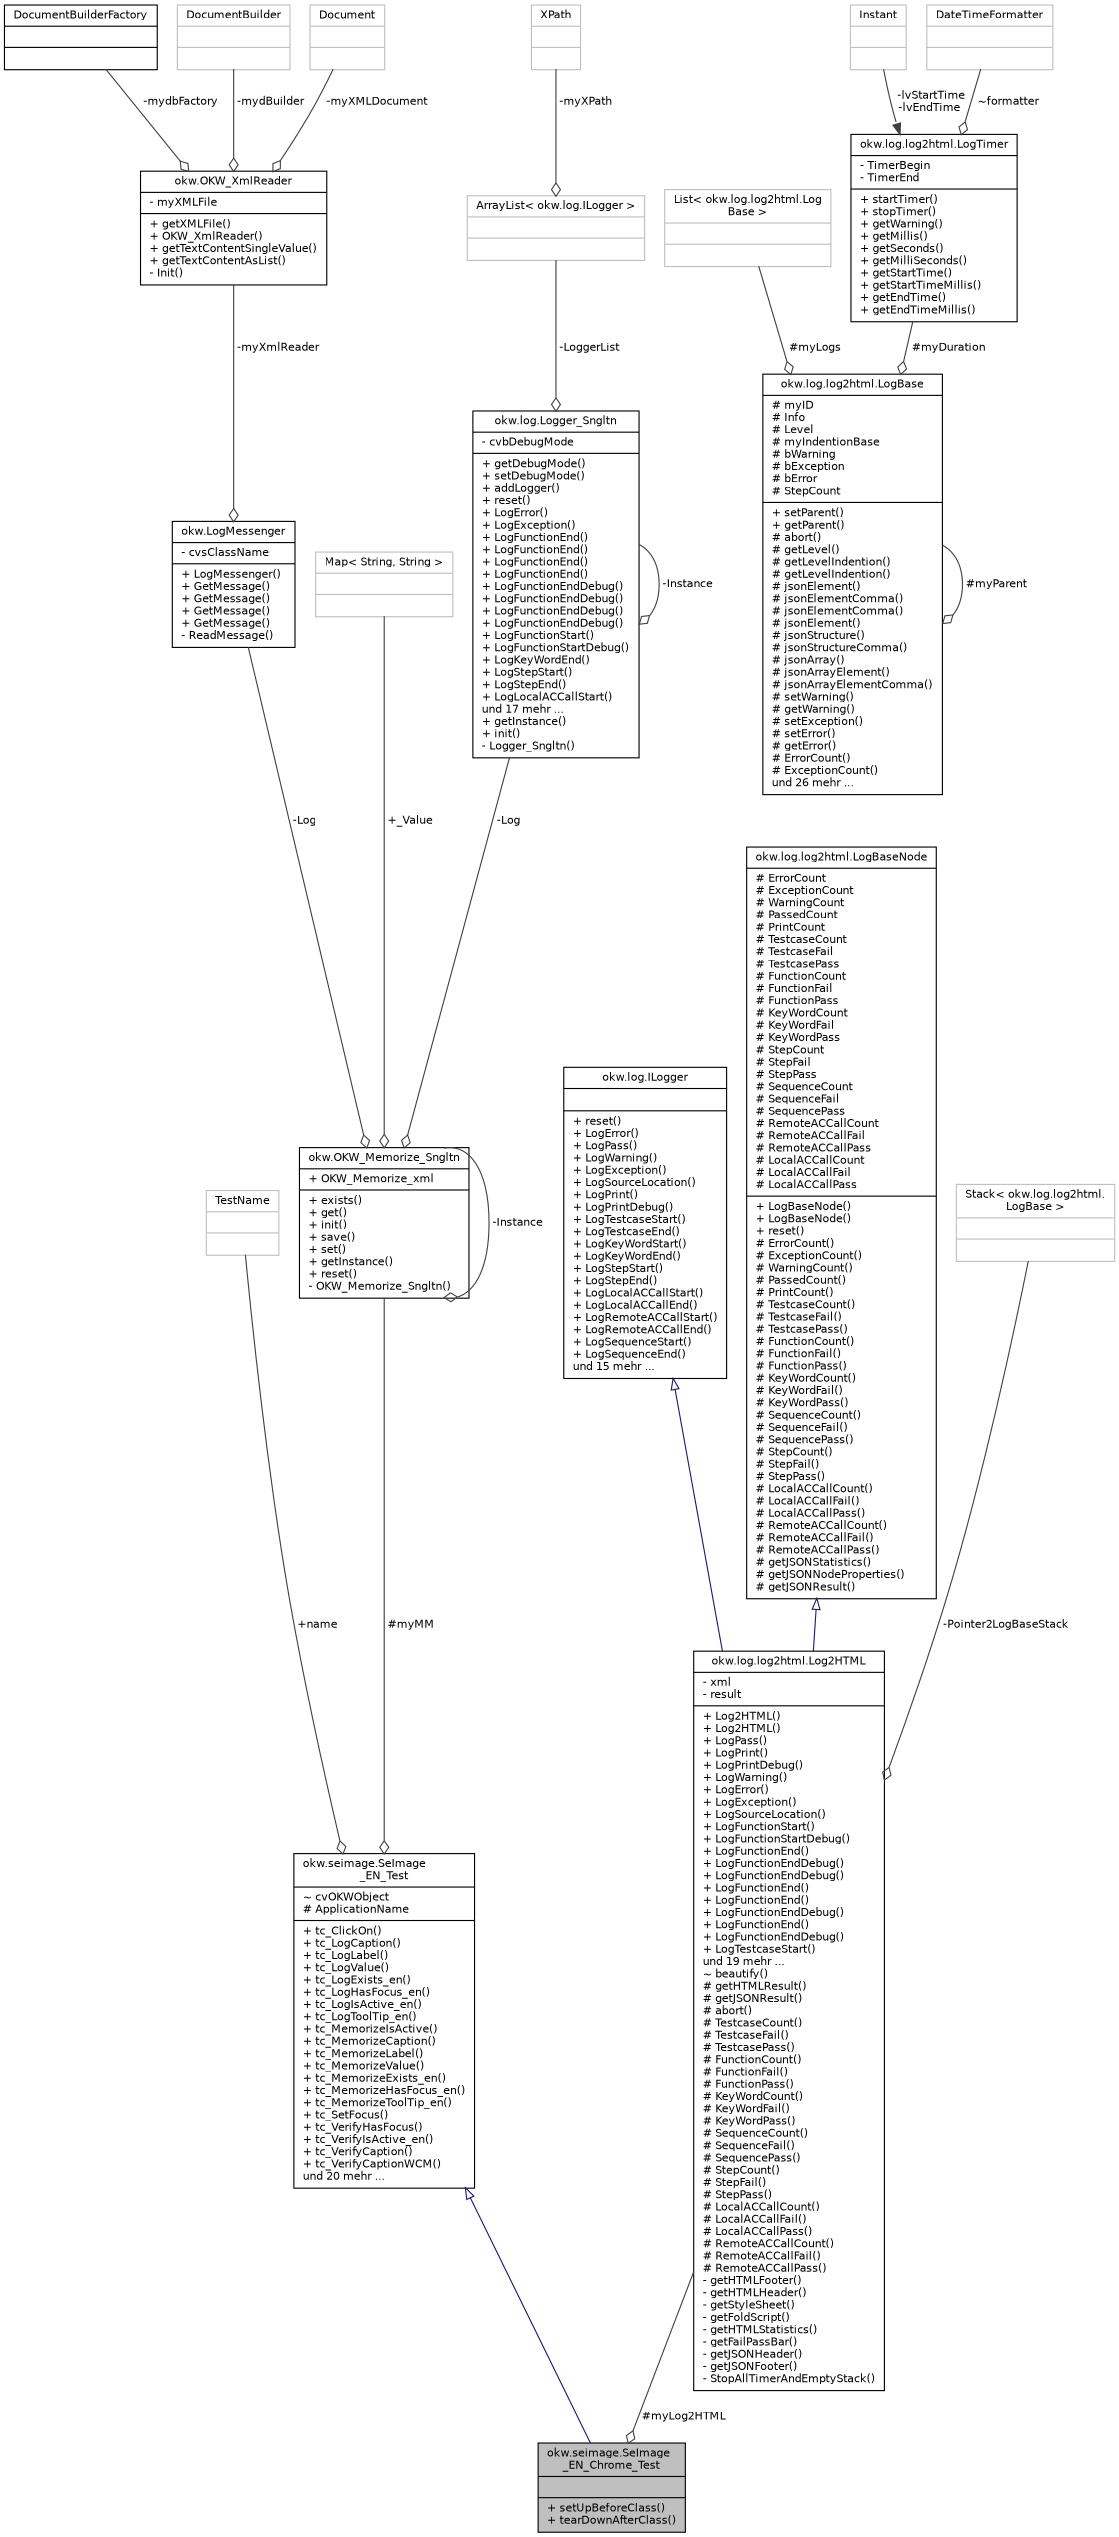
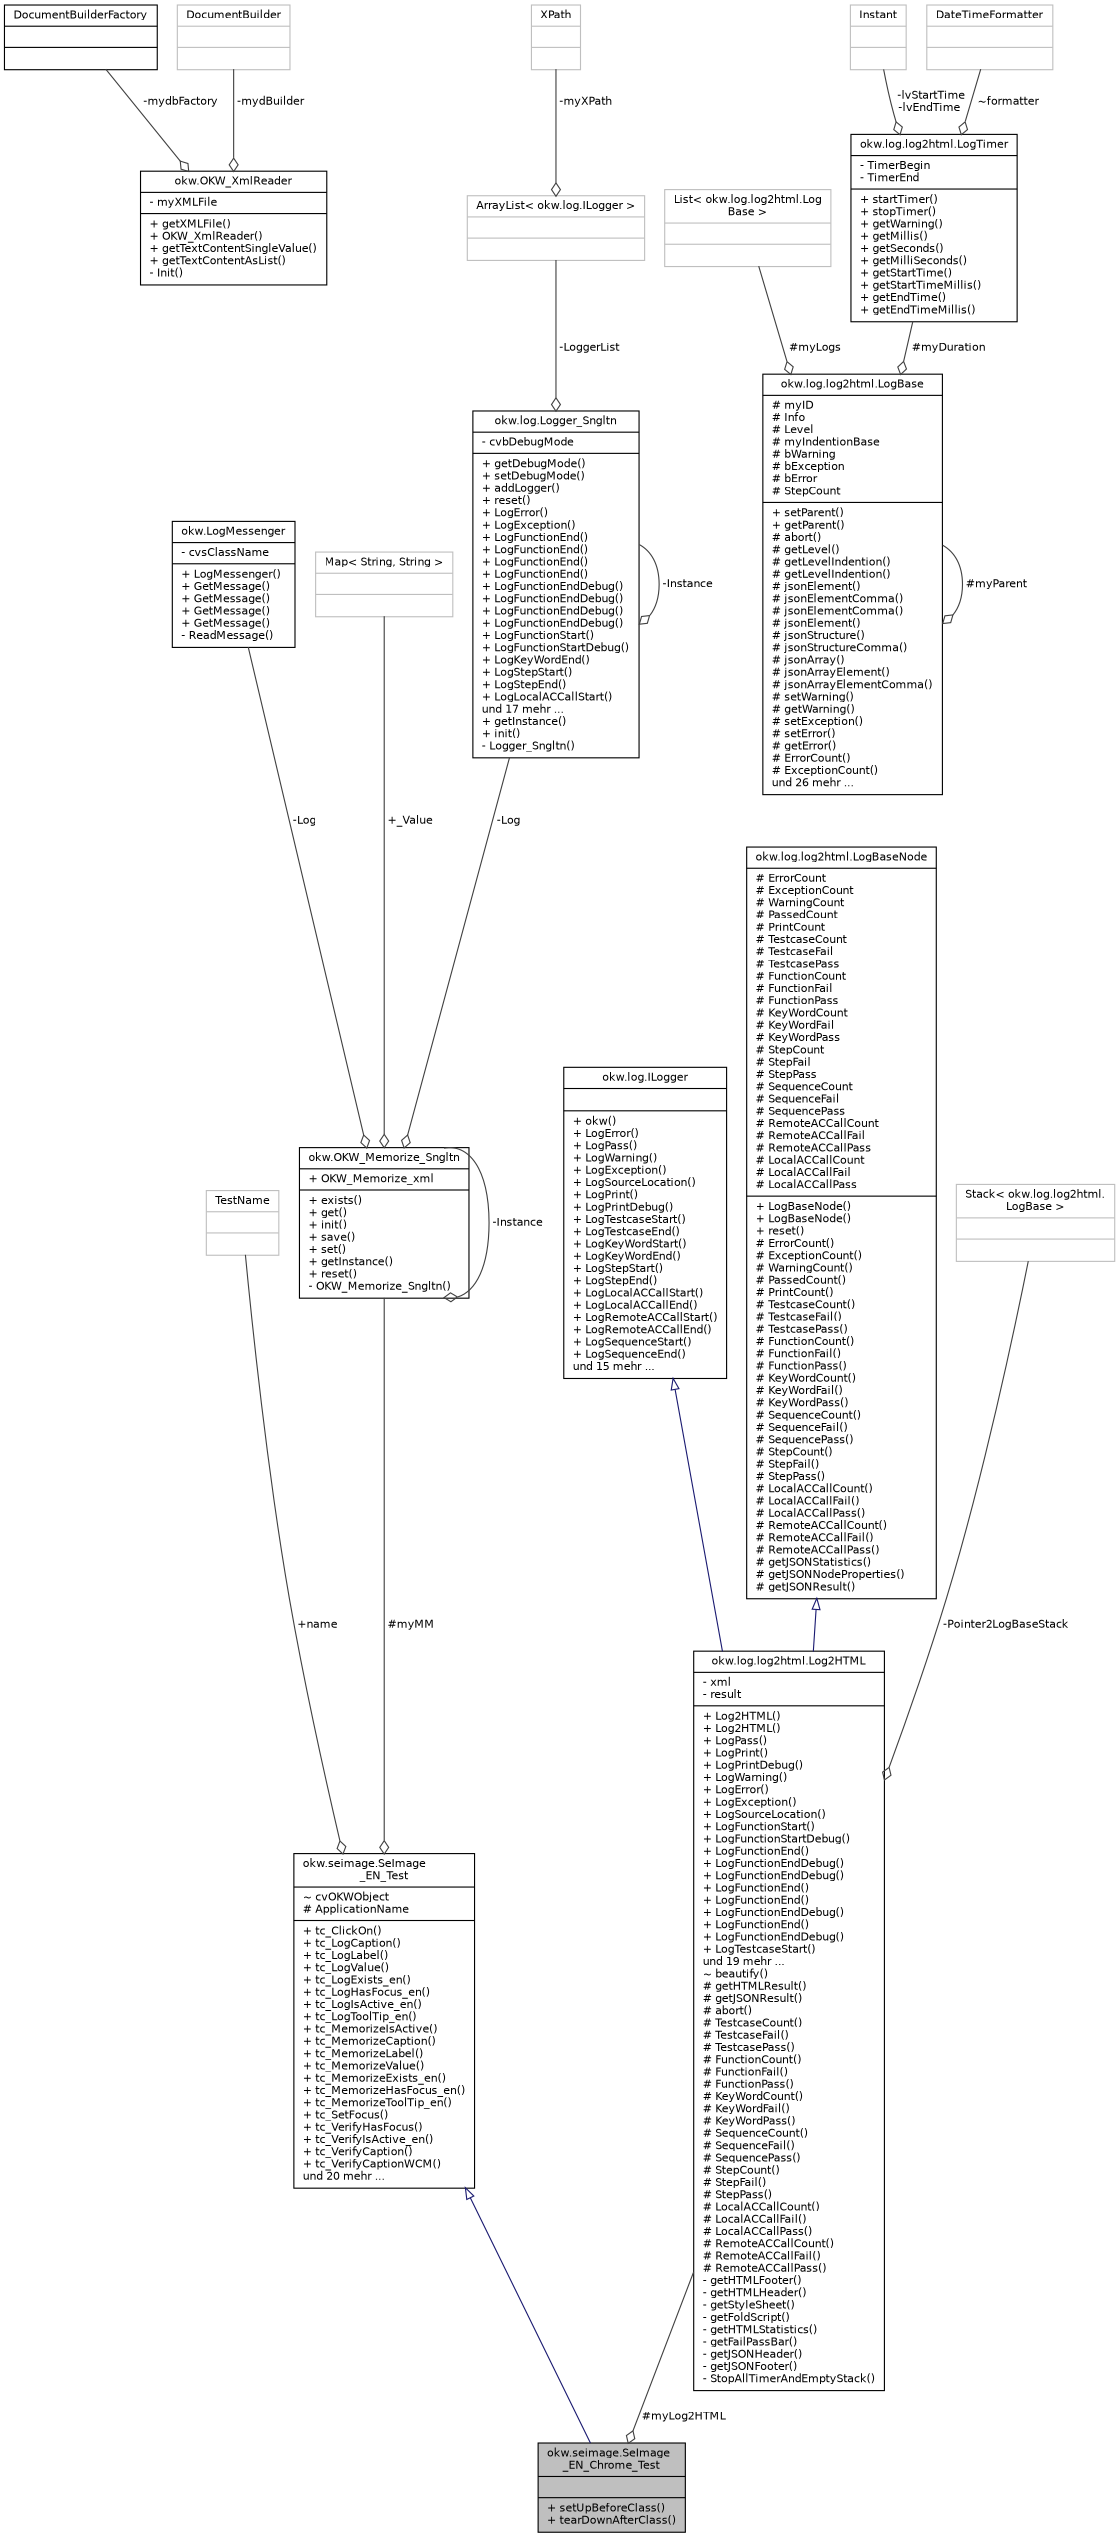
(347, 37) -> none
(889, 96) -> (889, 96)
(234, 396) -> none
(597, 1121) -> (595, 1121)
